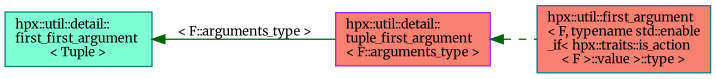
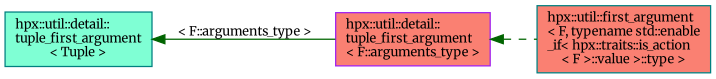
(79, 39) -> (79, 39)
